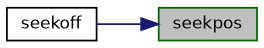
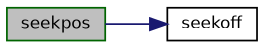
(119, 24) -> (127, 24)
